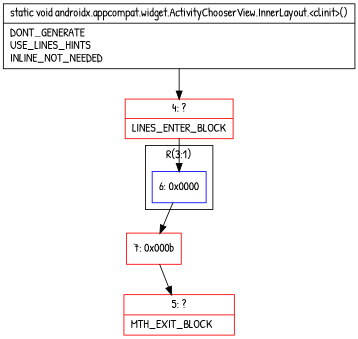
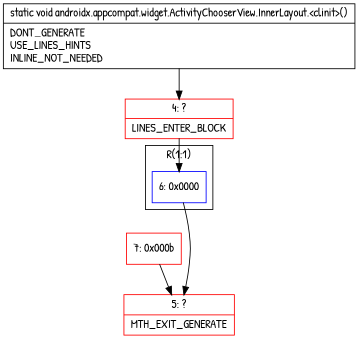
(179, 155) -> (179, 155)
(168, 215) -> (190, 244)
(172, 325) -> (179, 325)
